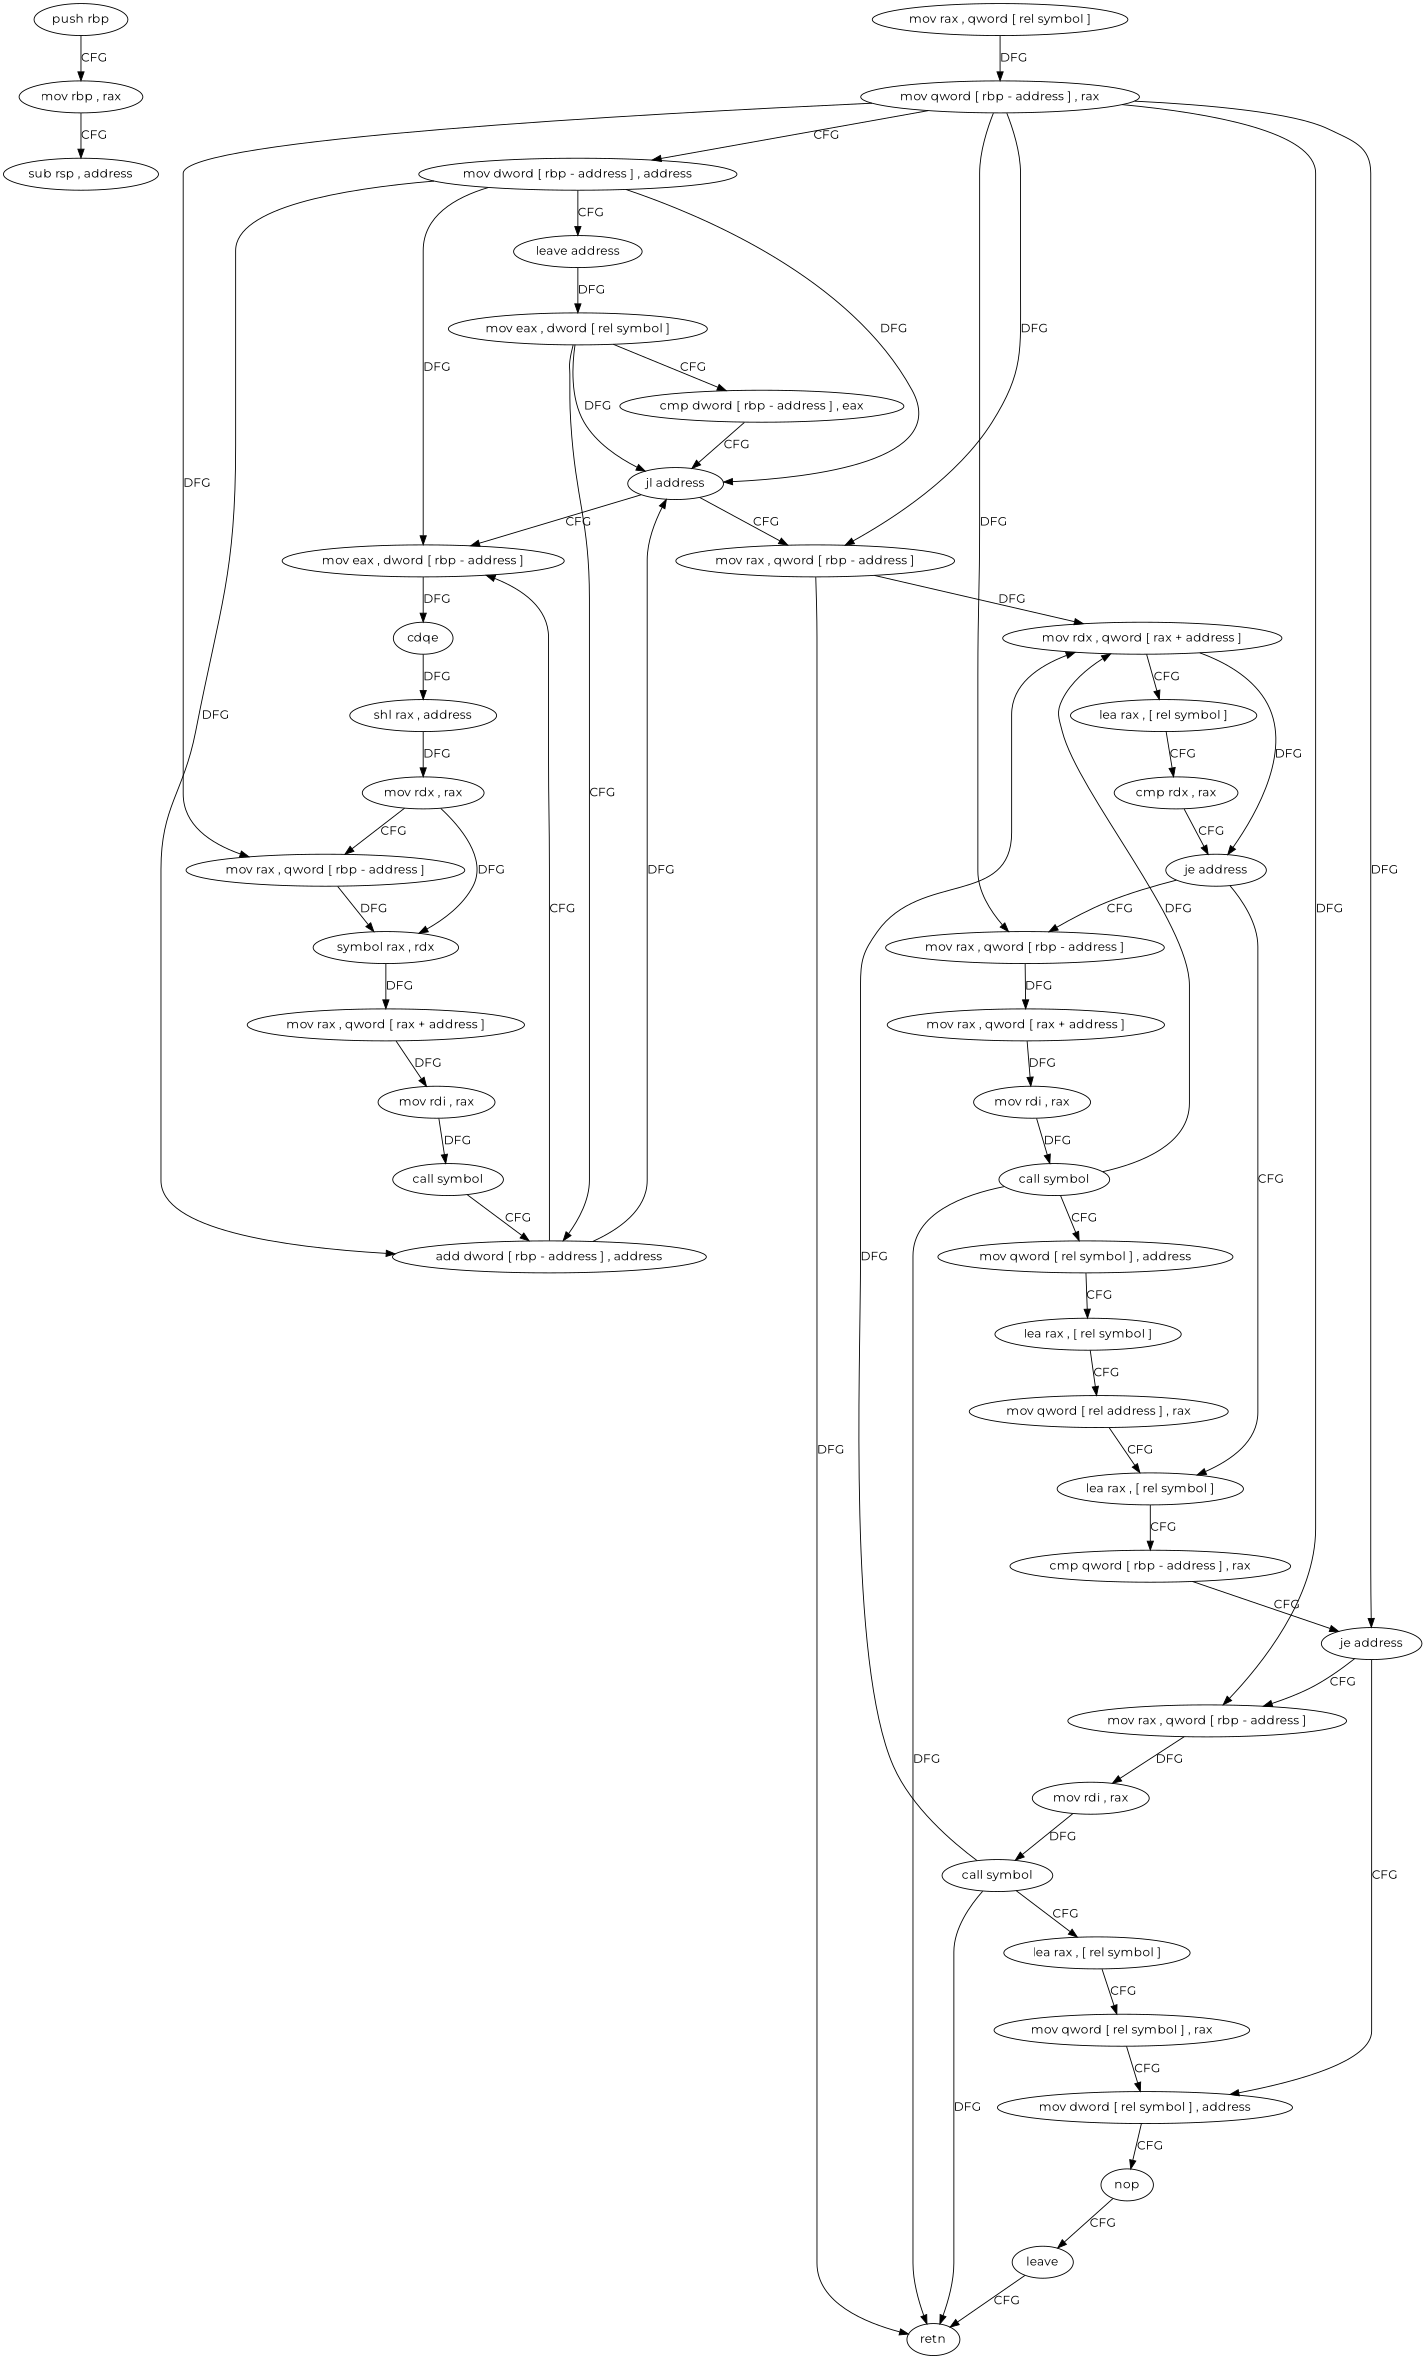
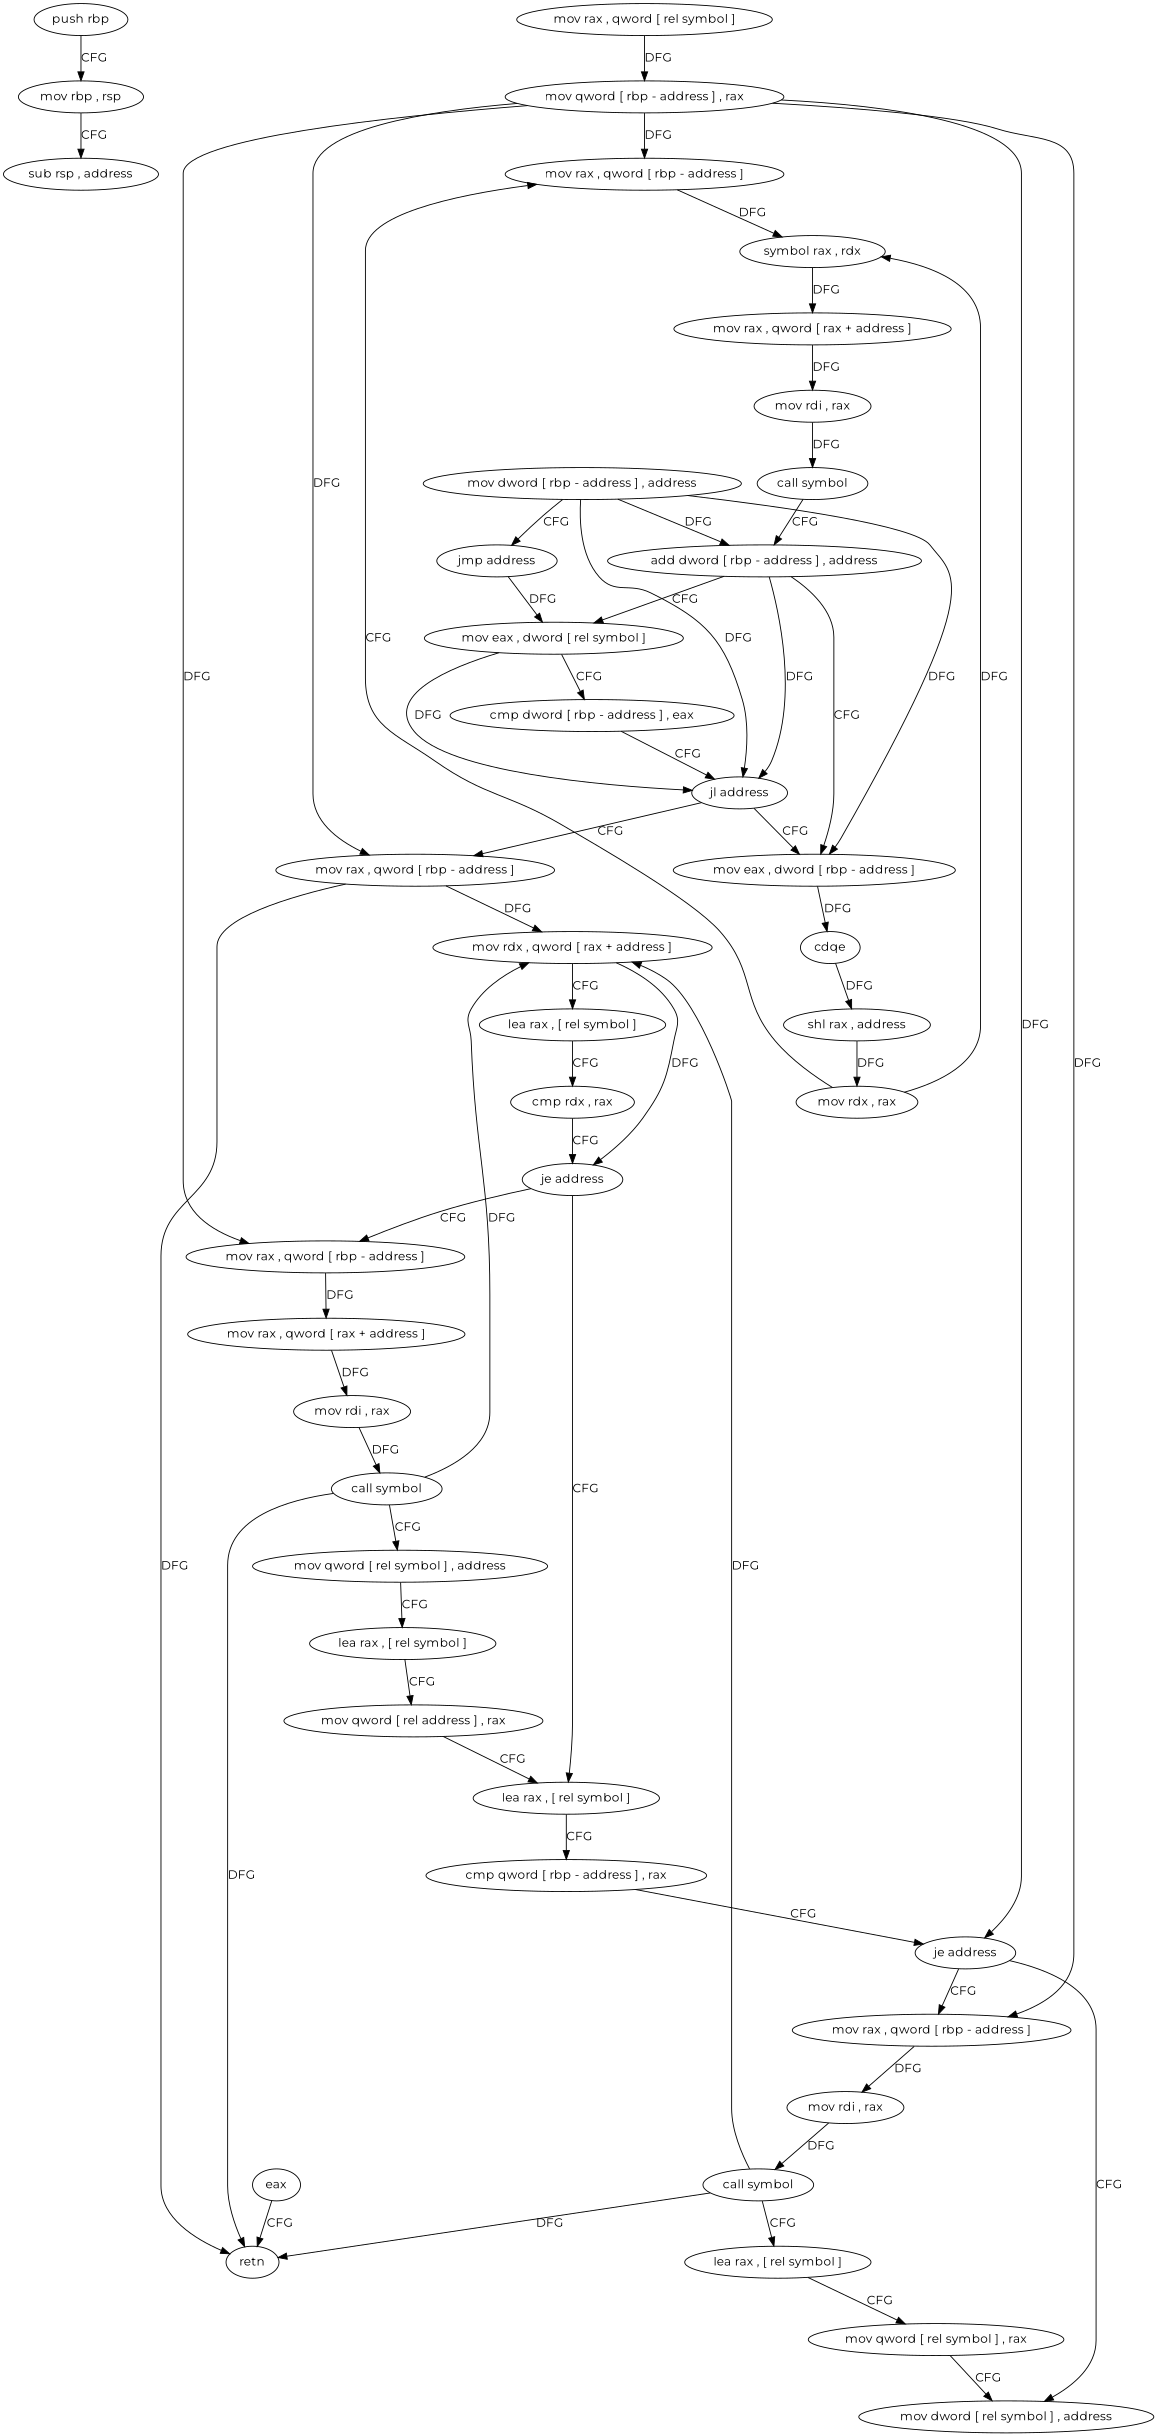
(81, 97) -> (81, 97)
(795, 135) -> none
(578, 252) -> (497, 561)
(589, 791) -> (669, 596)
(1127, 2185) -> none
(1043, 2262) -> (277, 2185)
